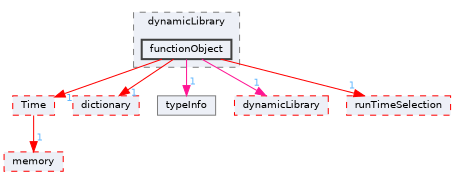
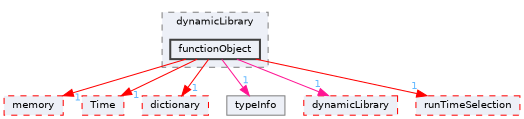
(34, 129) -> (130, 76)
